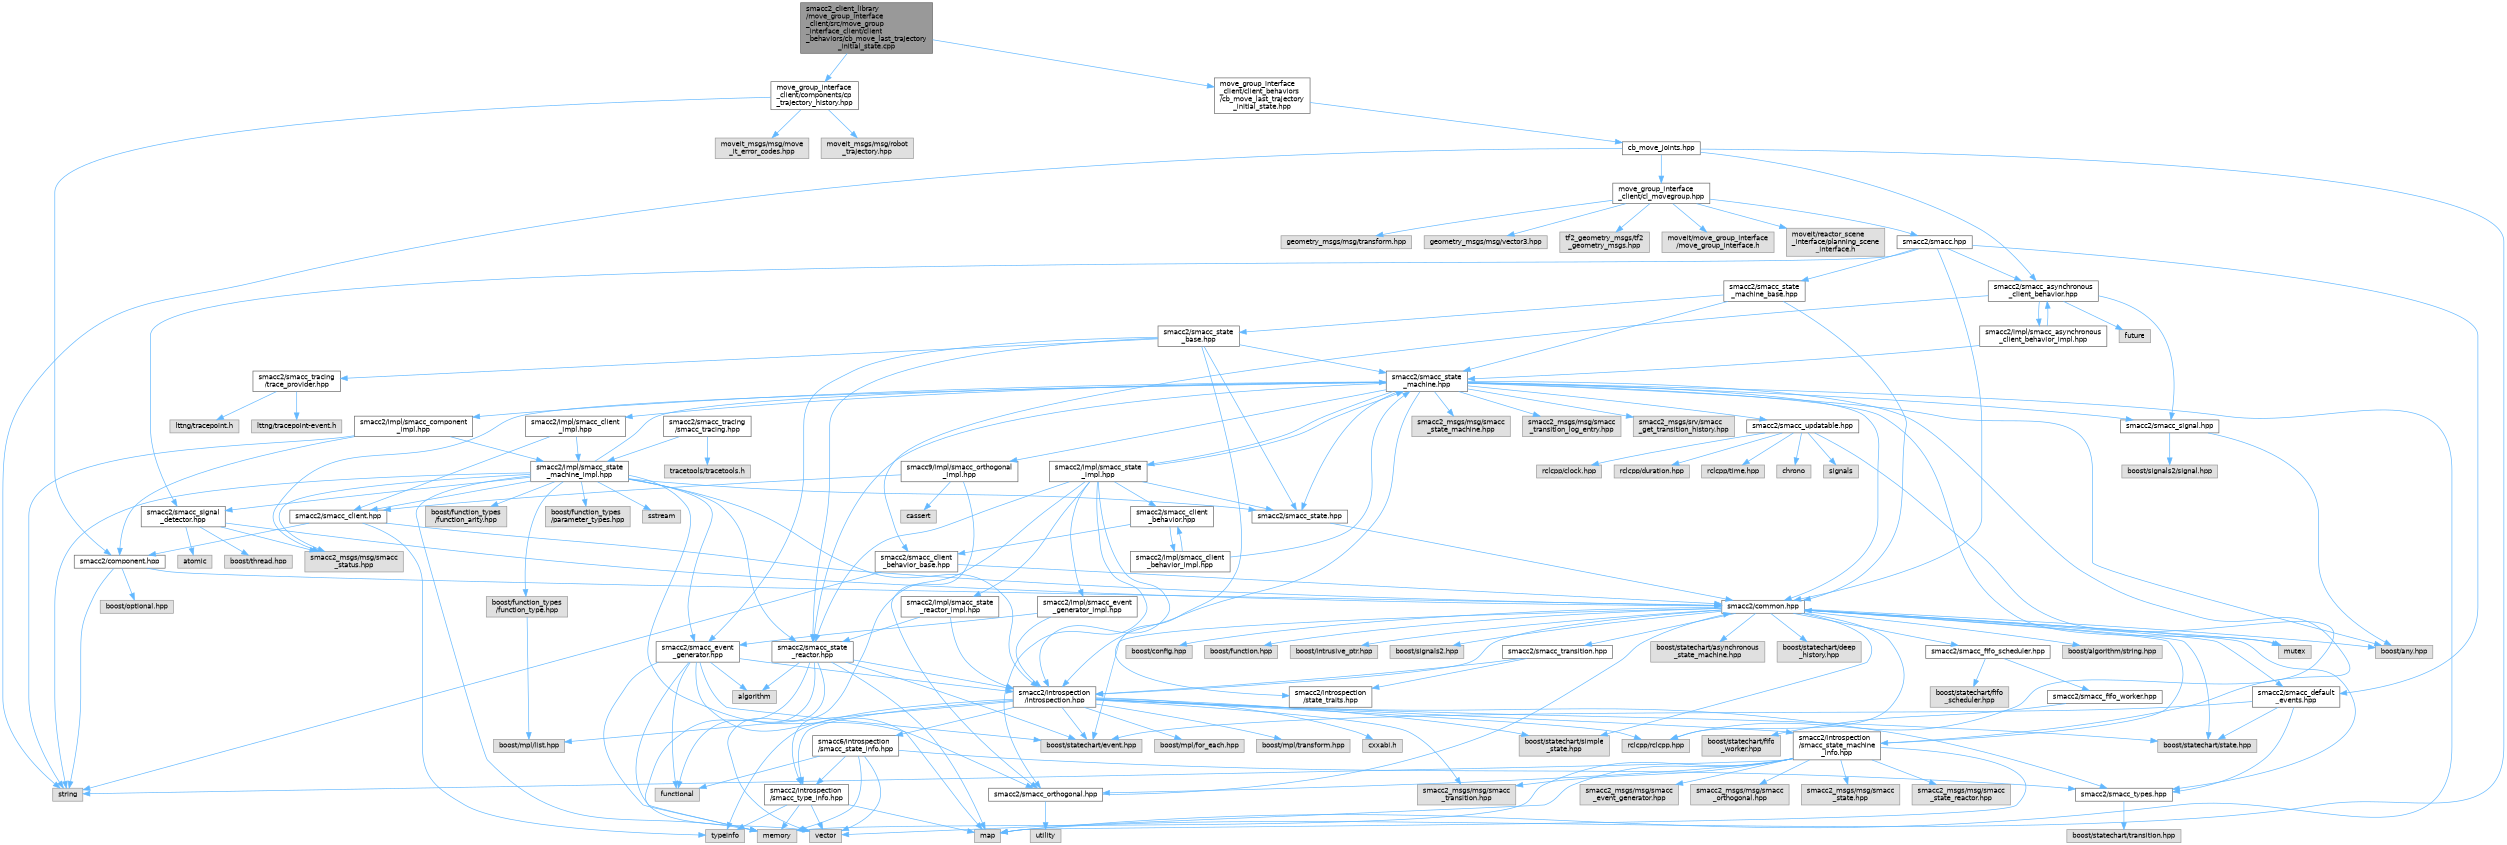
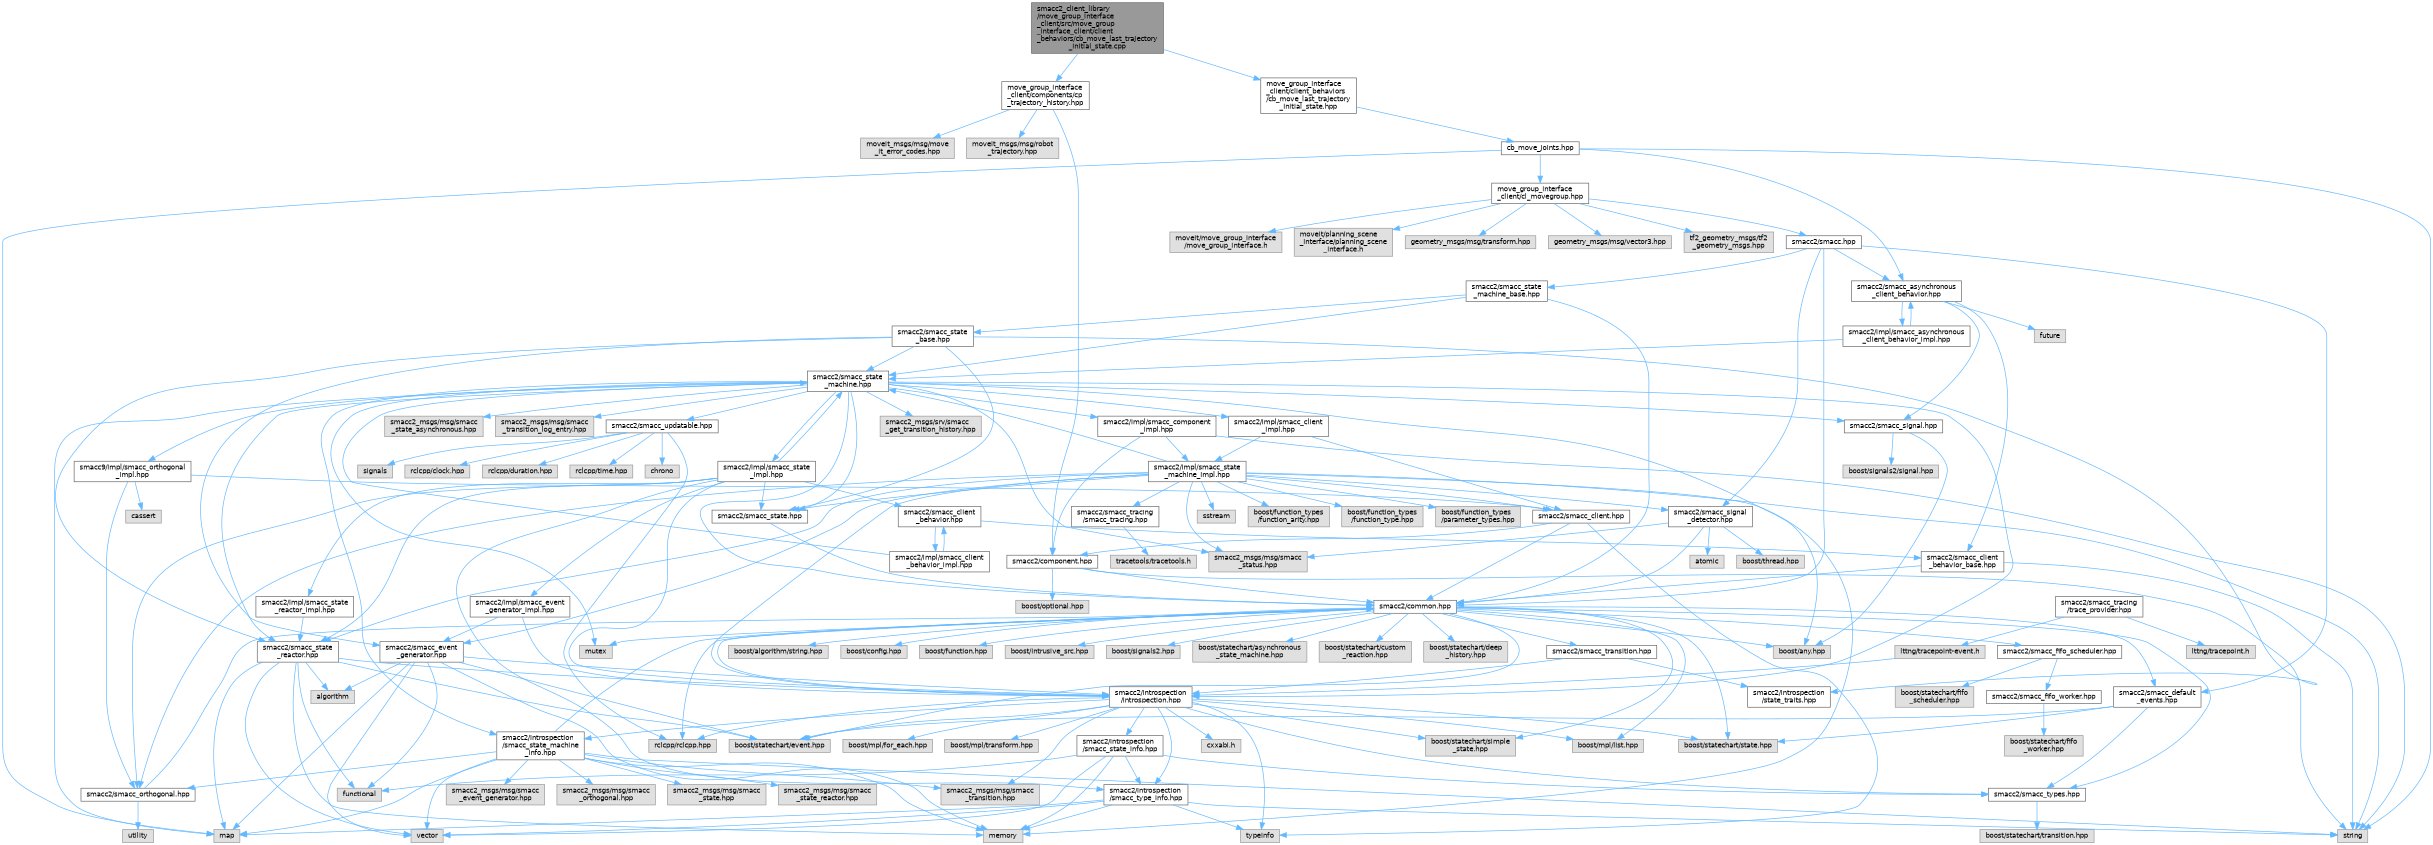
(1836, 242) -> (1343, 242)
(753, 359) -> none
(1461, 426) -> (434, 426)
(647, 448) -> (1154, 495)
(1334, 652) -> (1050, 652)
none -> (1365, 652)
(966, 661) -> (1548, 682)
(528, 675) -> (1678, 642)
(856, 746) -> (1120, 746)
none -> (1788, 822)
